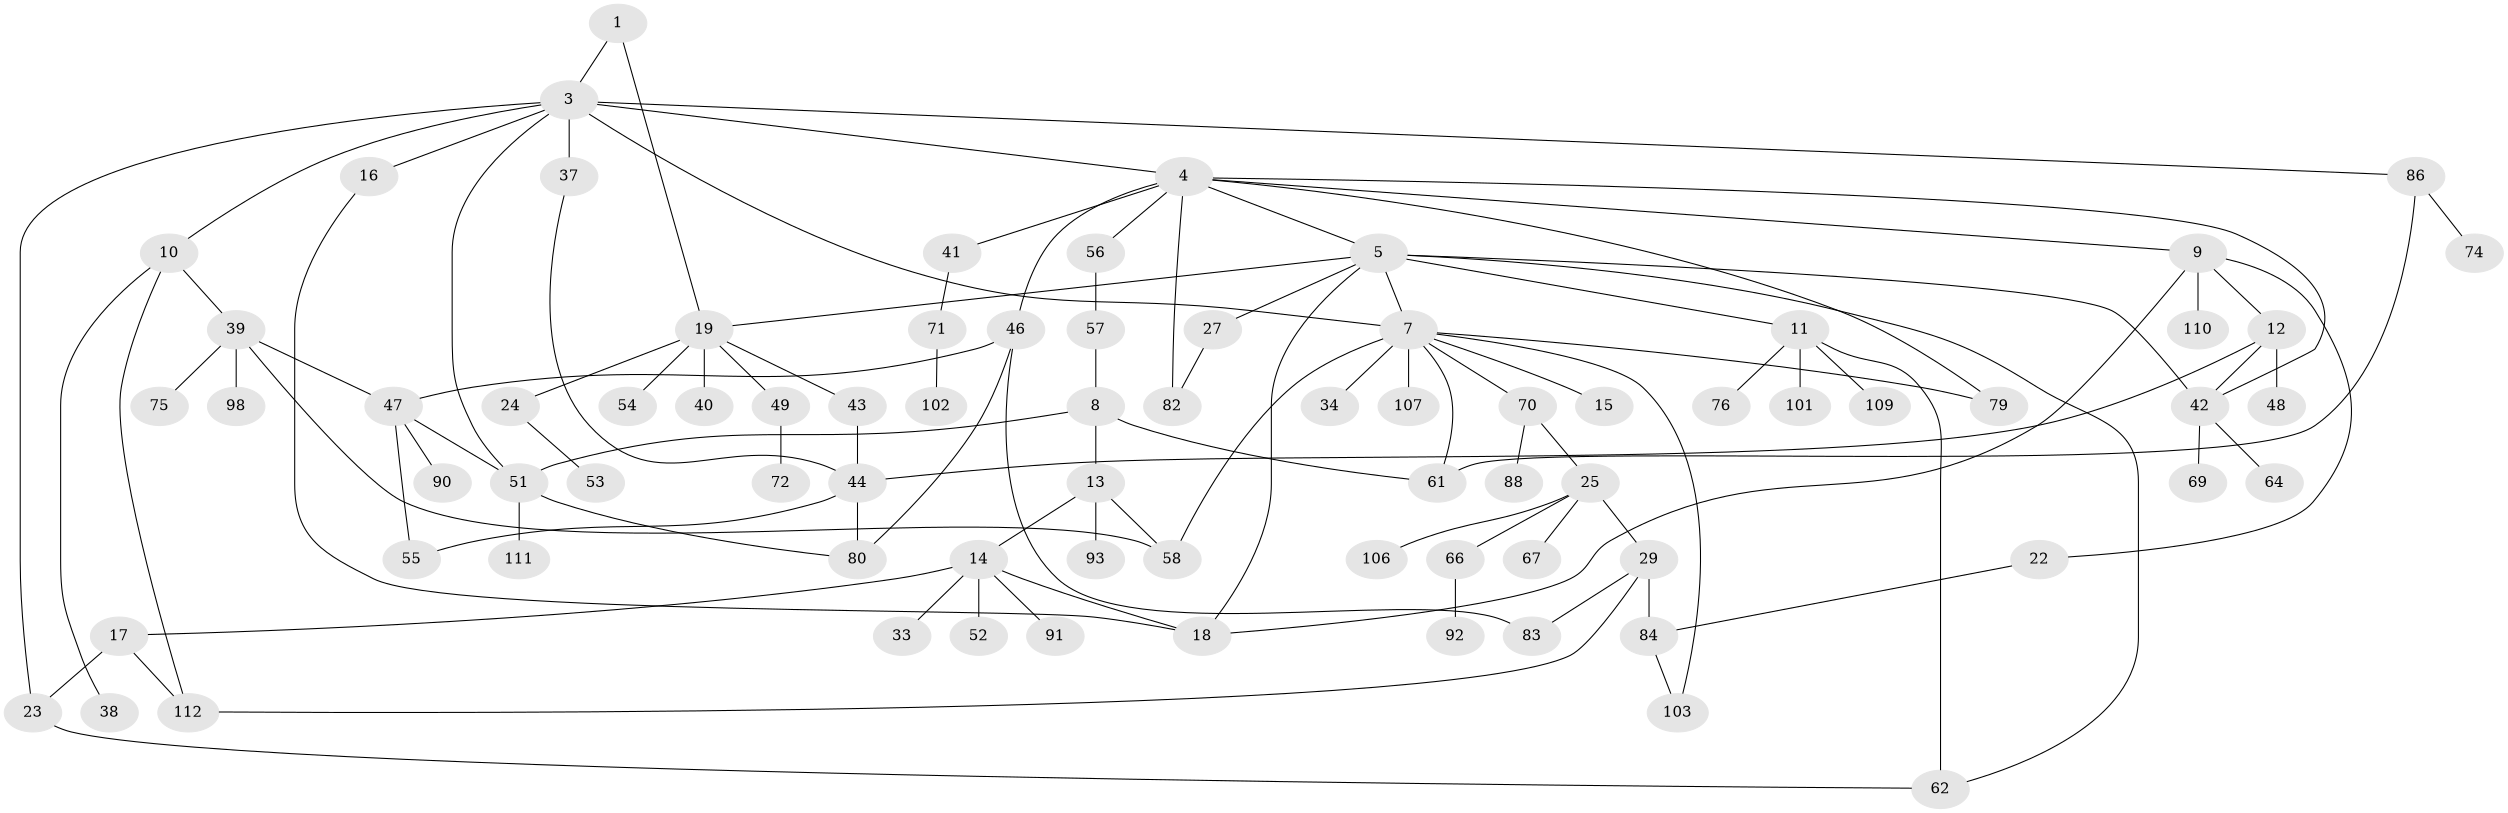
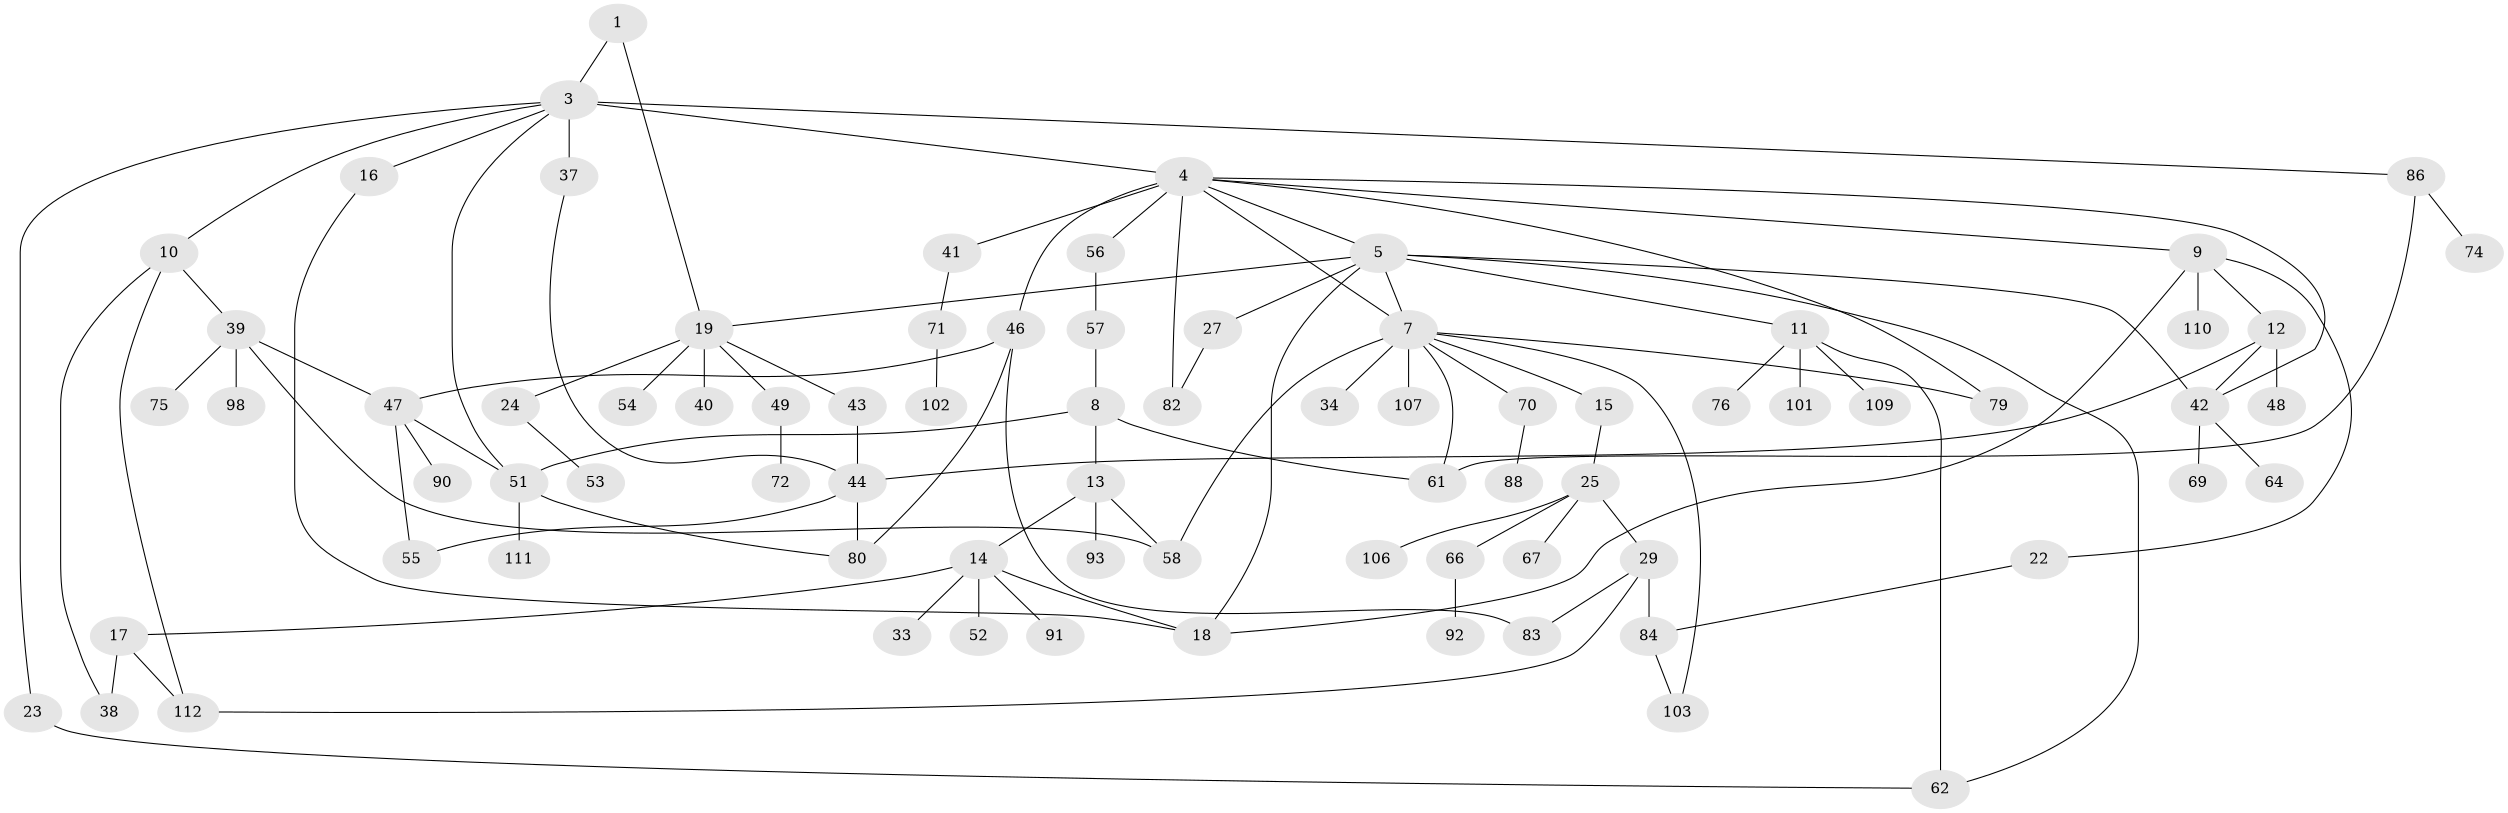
(966, 286) -> (1296, 253)
(1559, 445) -> (1597, 445)
(76, 675) -> (114, 674)
